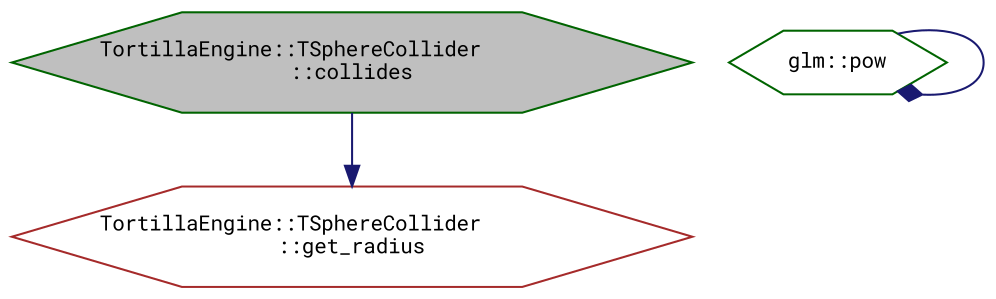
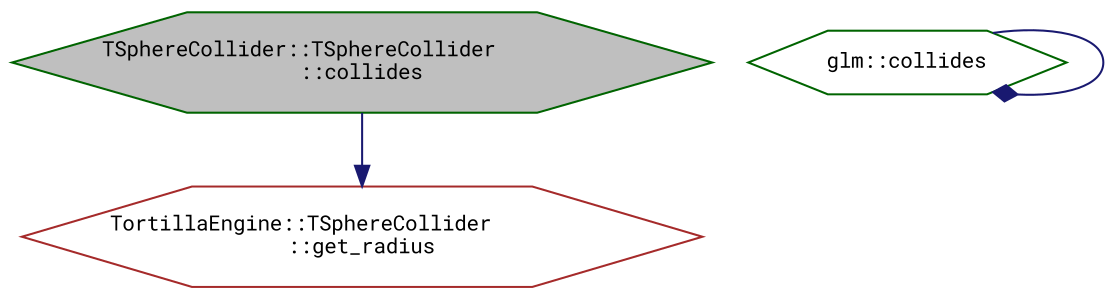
(352, 63) -> (362, 63)
(838, 63) -> (907, 63)
